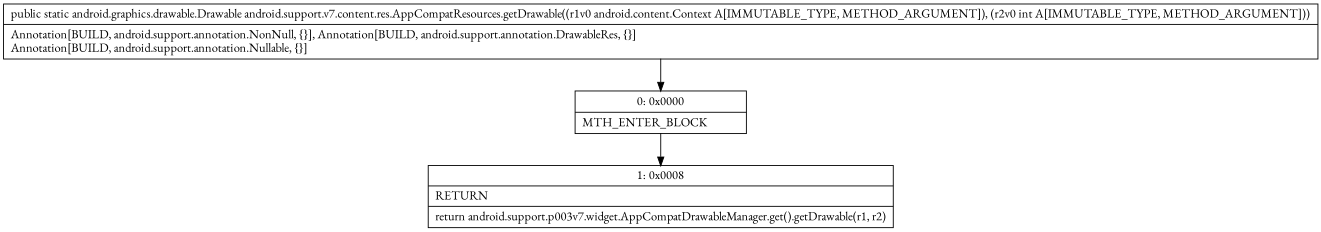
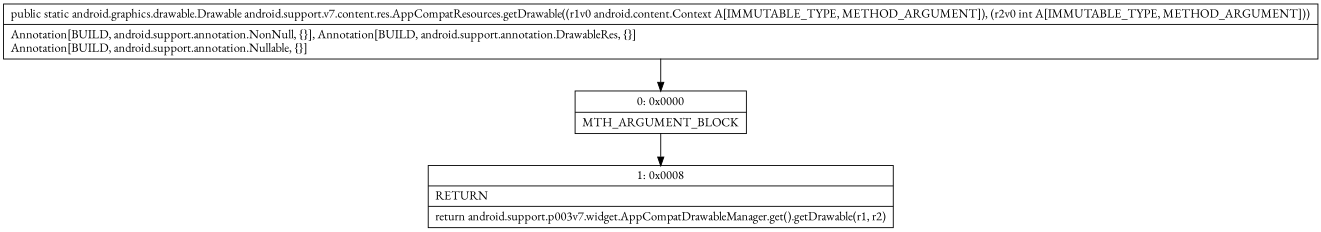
(645, 122) -> (661, 122)
